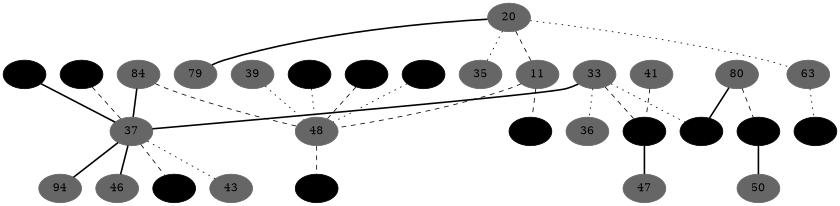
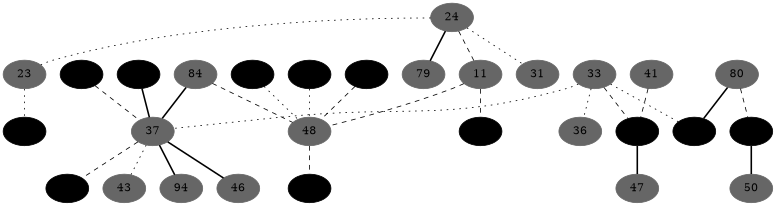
(509, 17) -> (452, 17)
(253, 74) -> none
(481, 74) -> (538, 74)
(808, 74) -> (25, 74)
(377, 109) -> (357, 112)
